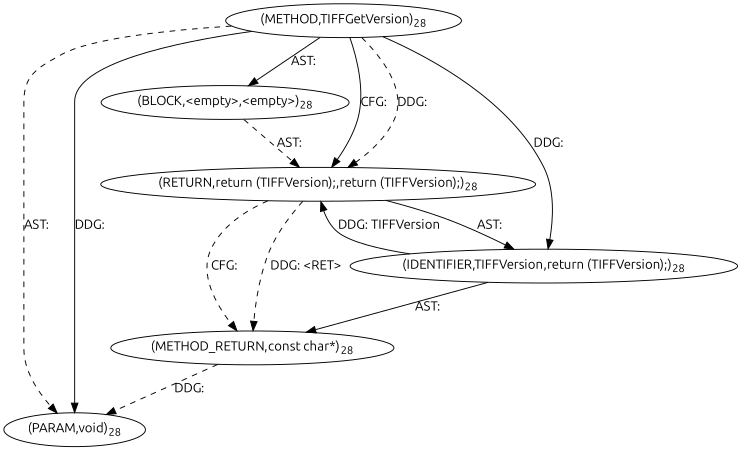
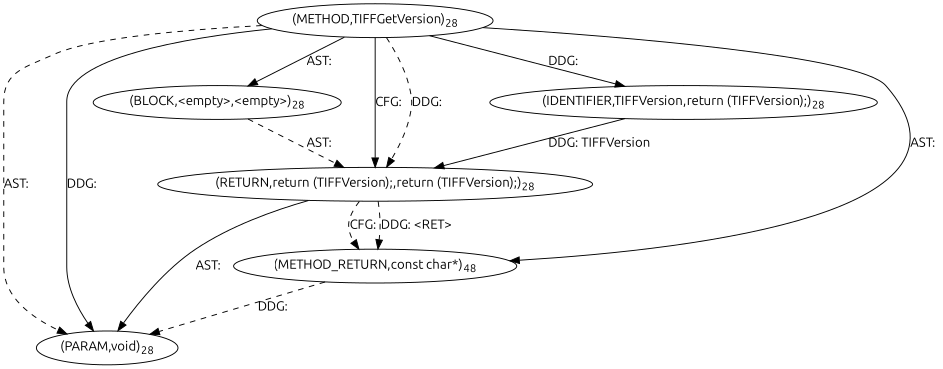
(447, 219) -> (204, 244)
(402, 306) -> (904, 120)
(347, 346) -> (470, 265)
